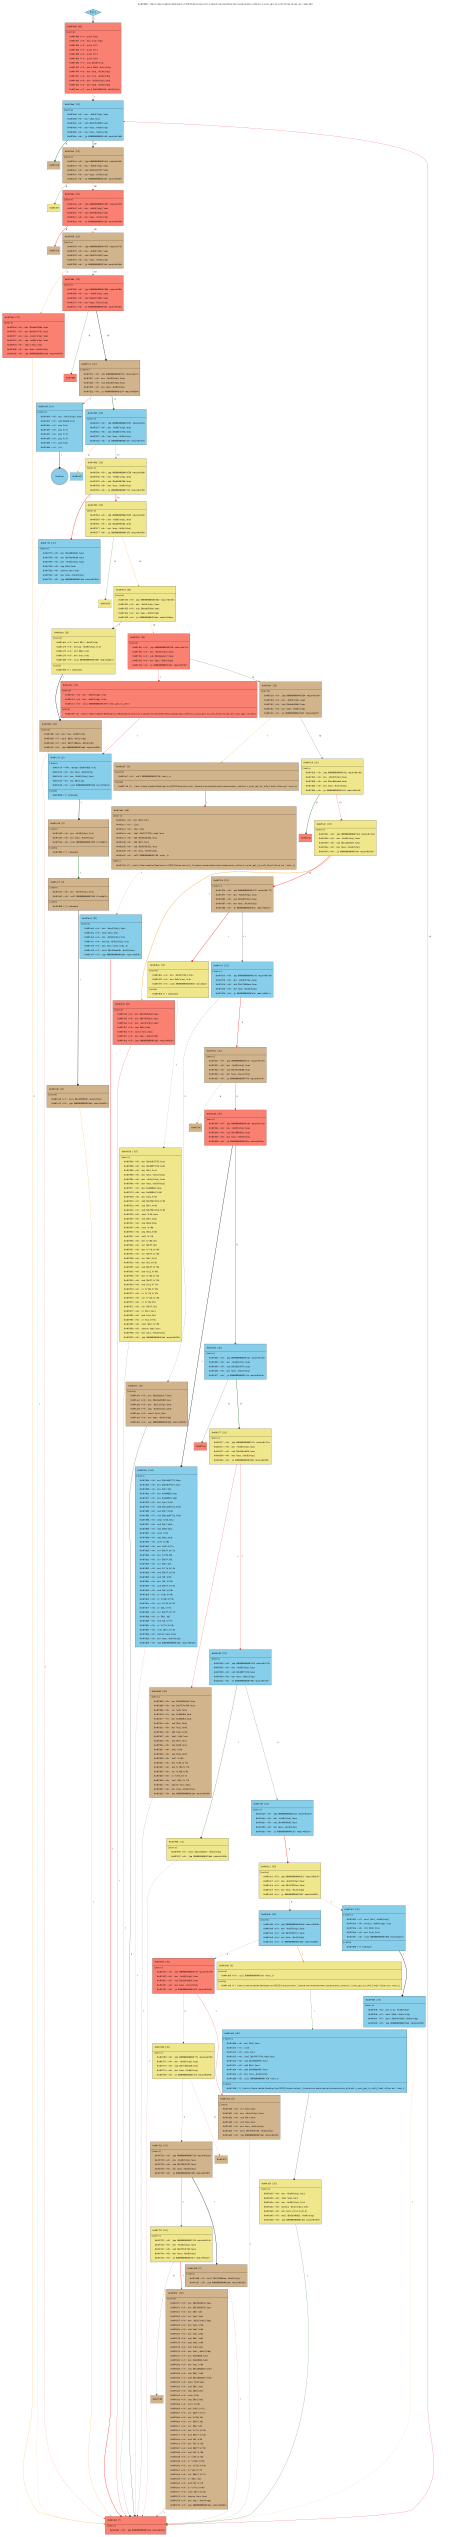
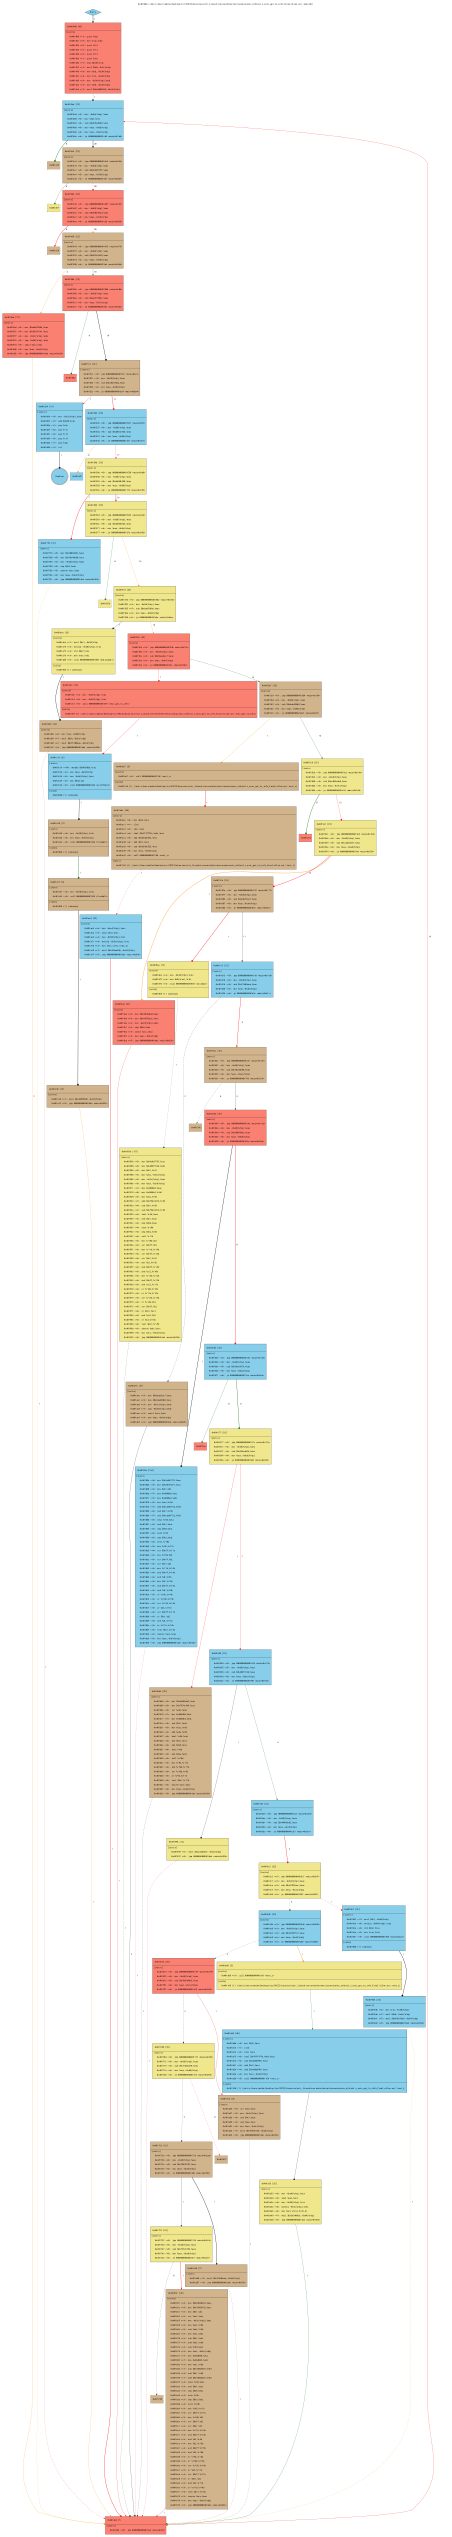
(113, 402) -> (113, 402)
